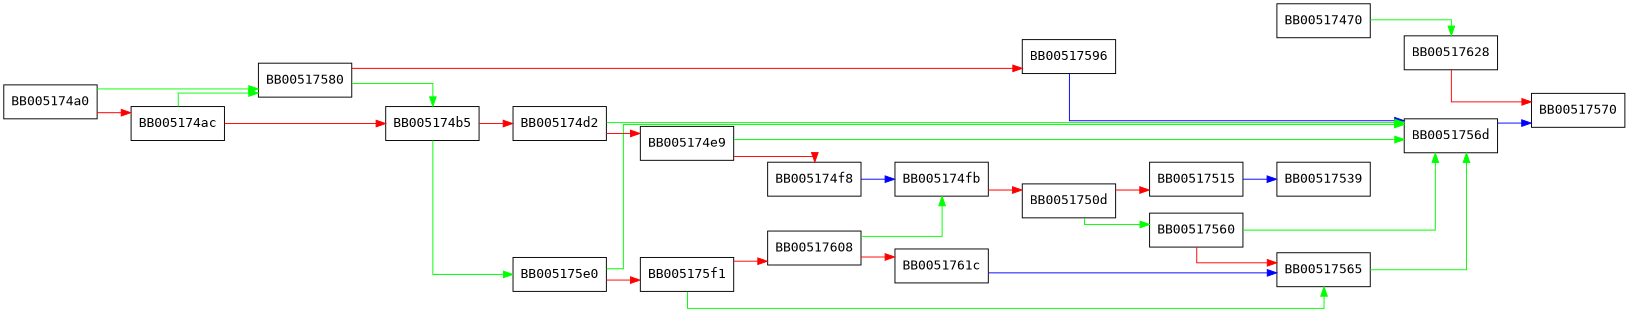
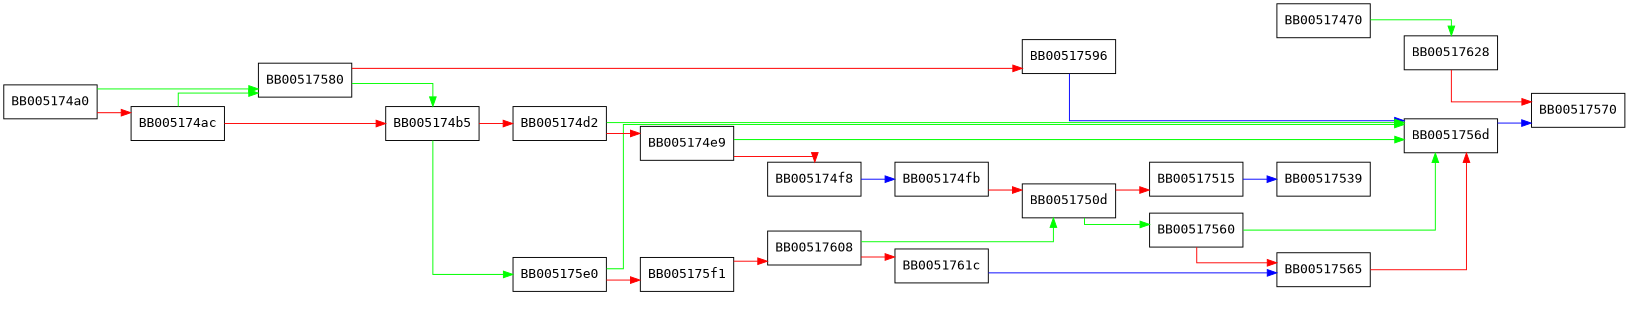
(917, 236) -> (965, 242)
(1466, 264) -> (1466, 264)
(1004, 308) -> none
